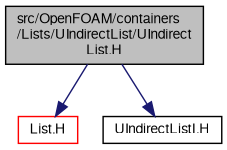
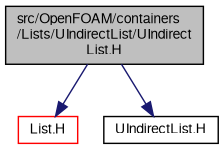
(162, 130) -> (161, 130)
